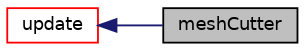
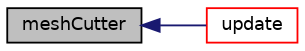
(140, 25) -> (183, 25)
